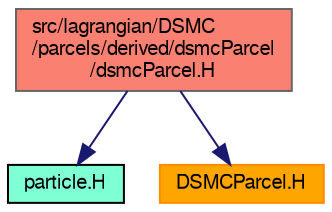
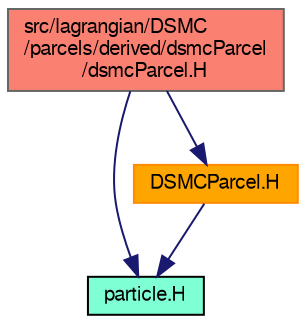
none -> (186, 232)
